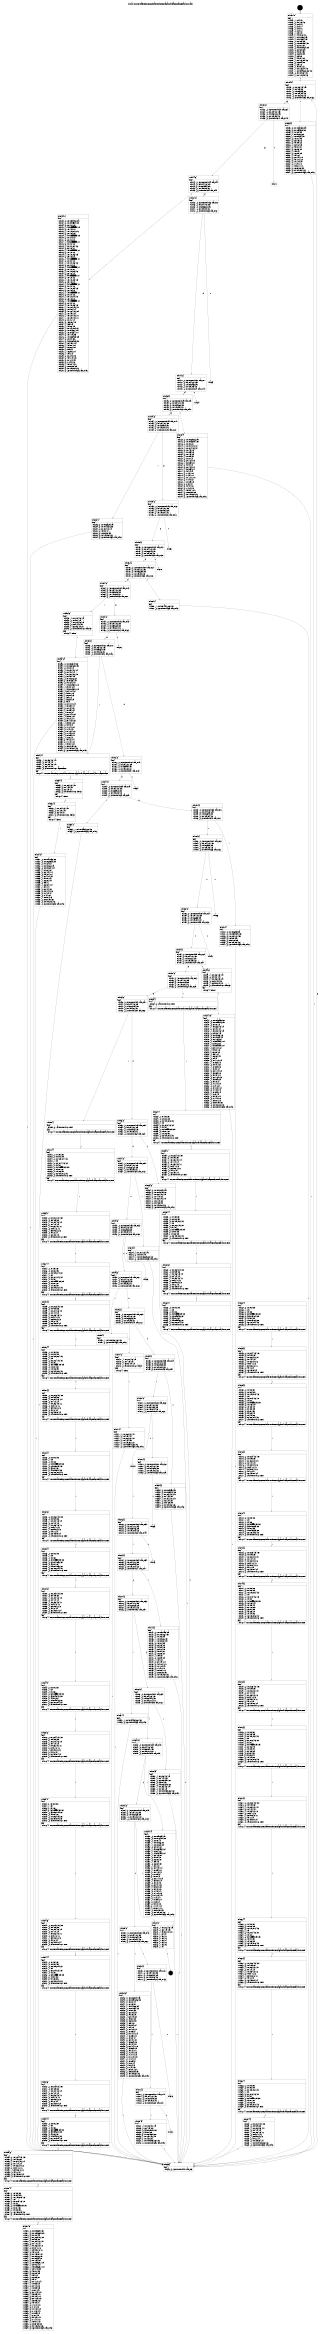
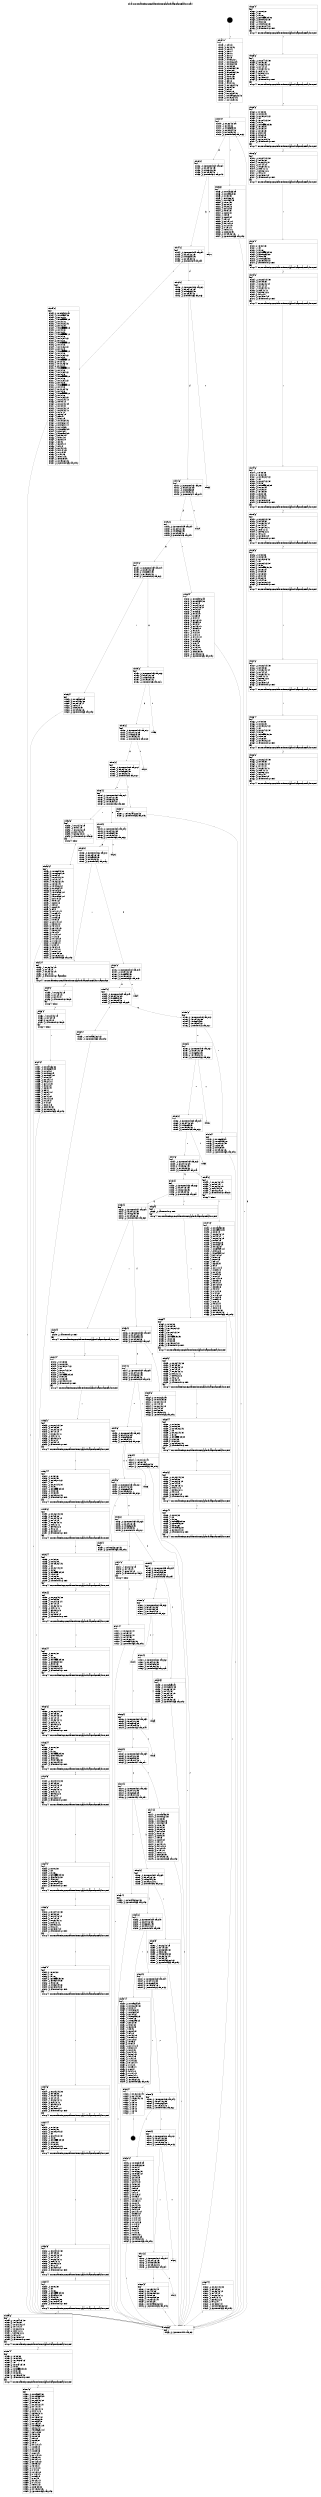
(272, 2097) -> none
